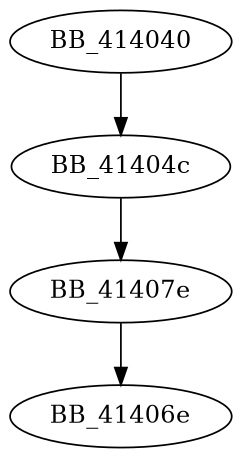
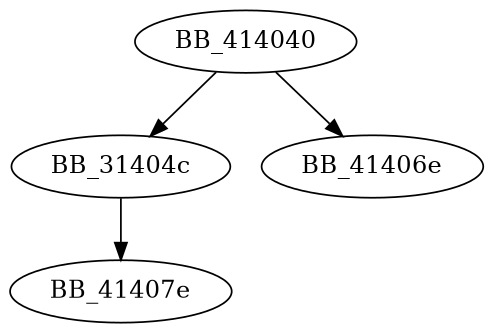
(121, 167) -> (121, 167)
(121, 345) -> (303, 98)
